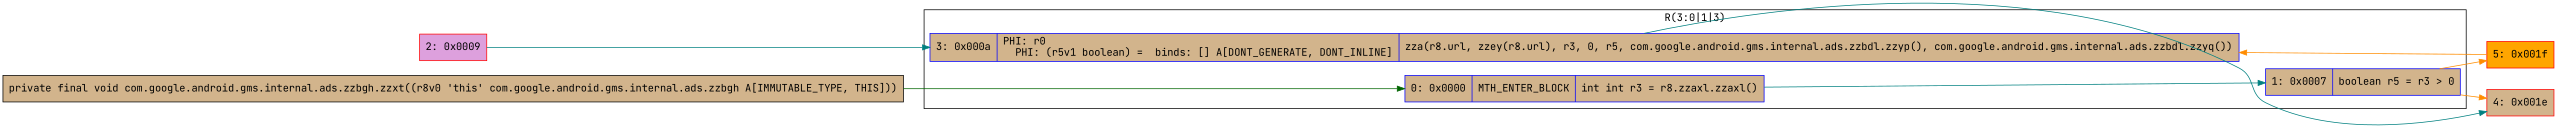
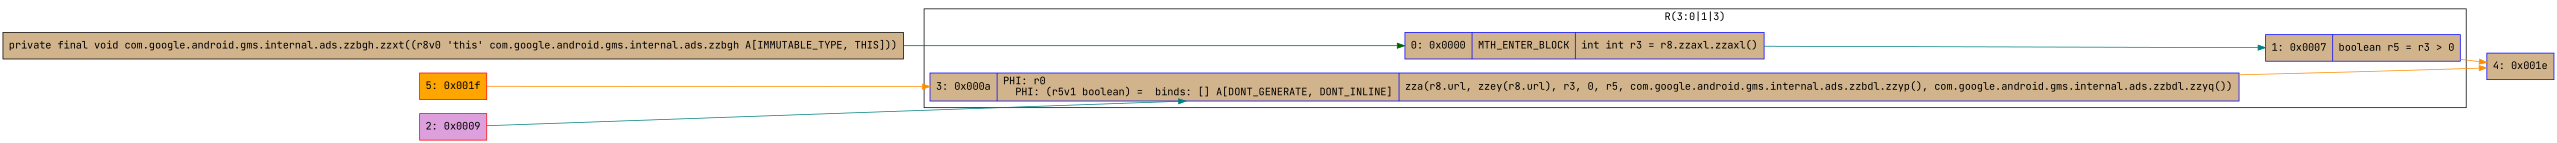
(2076, 16) -> (2359, 72)
(2460, 65) -> none
(2520, 103) -> (2520, 66)
